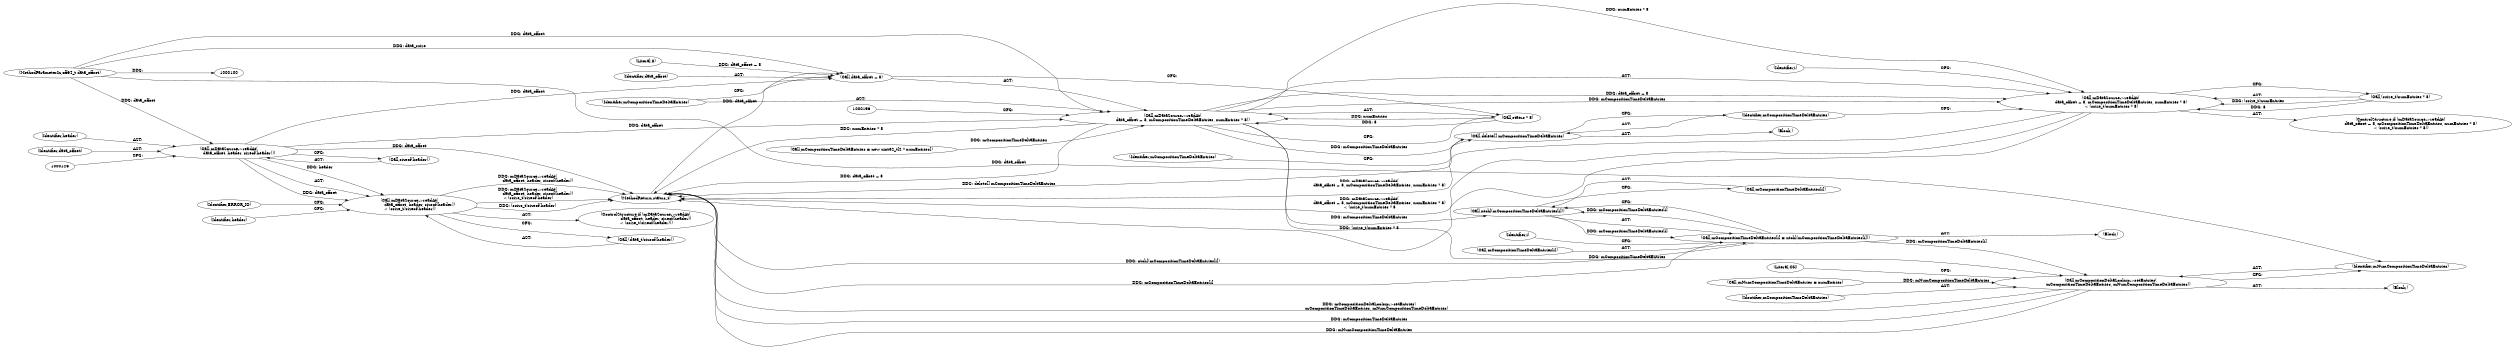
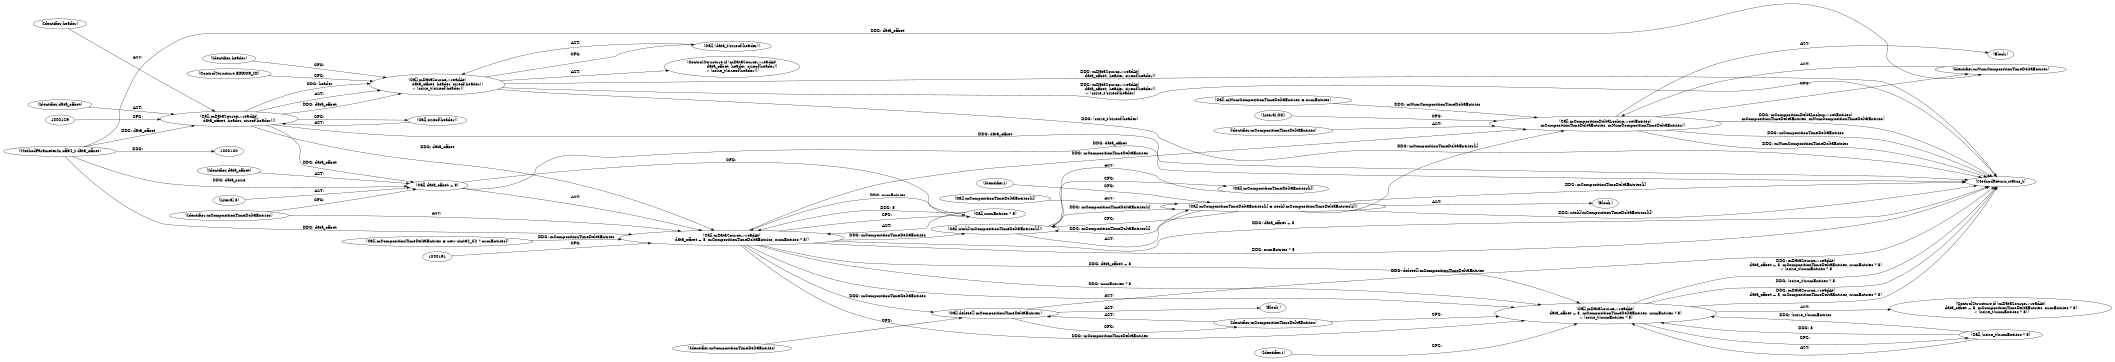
(740, 65) -> (320, 191)
(862, 109) -> (437, 257)
(1518, 118) -> (995, 214)
(740, 119) -> (1199, 172)
(229, 205) -> (229, 74)
